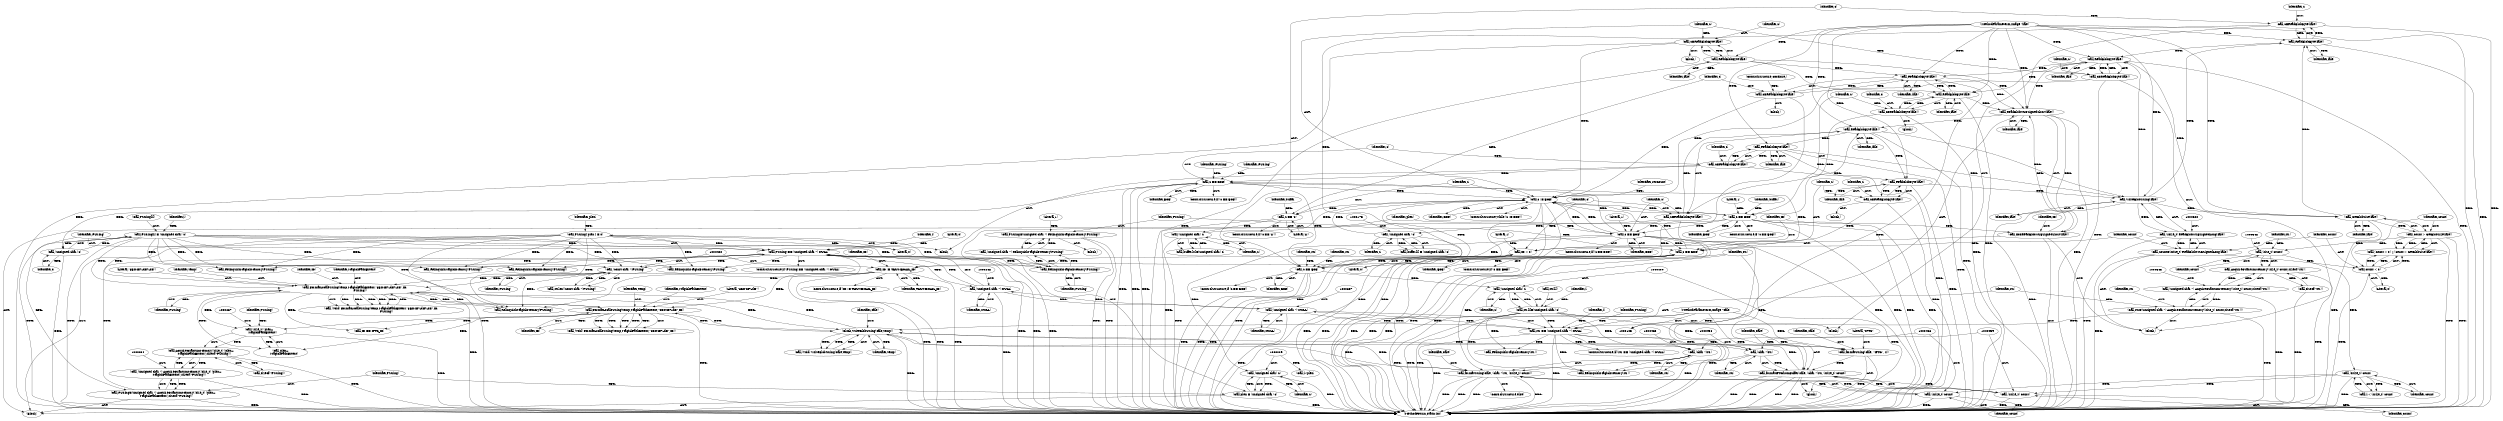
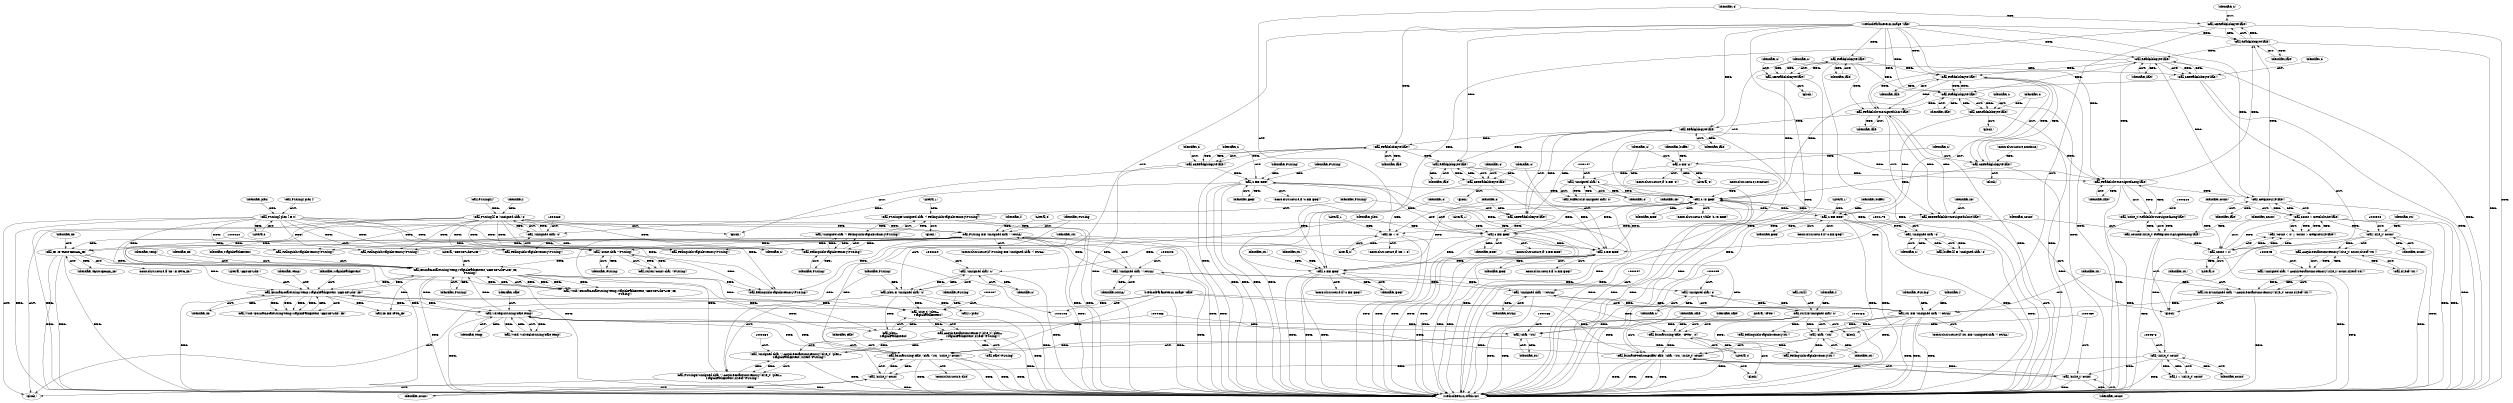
none -> (1584, 165)
(1652, 182) -> (1749, 182)
none -> (299, 200)
(2138, 200) -> (2120, 182)
(1360, 204) -> none
none -> (554, 217)
(157, 226) -> (496, 209)
(1292, 226) -> (1700, 173)
(1301, 226) -> (1687, 173)
(2415, 226) -> (2291, 209)
none -> (2256, 227)
(1808, 244) -> (1752, 226)
none -> (1389, 252)
(754, 261) -> (94, 244)
(2311, 261) -> (2199, 244)
(1858, 275) -> (1266, 84)
(845, 289) -> (165, 272)
none -> (912, 302)
none -> (886, 310)
(2335, 310) -> (2466, 293)
(1546, 320) -> none
none -> (1057, 327)
(868, 331) -> (509, 314)
(2099, 331) -> (2145, 314)
none -> (2150, 335)
(1579, 342) -> (1954, 324)
none -> (1742, 356)
(1290, 362) -> (936, 303)
(269, 374) -> (1000, 356)
(1928, 410) -> (2047, 393)
